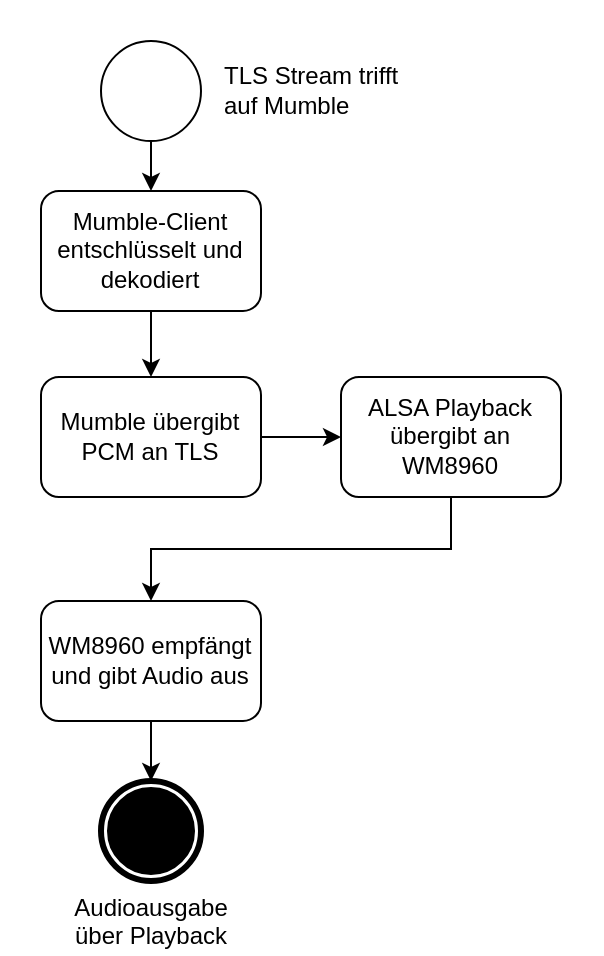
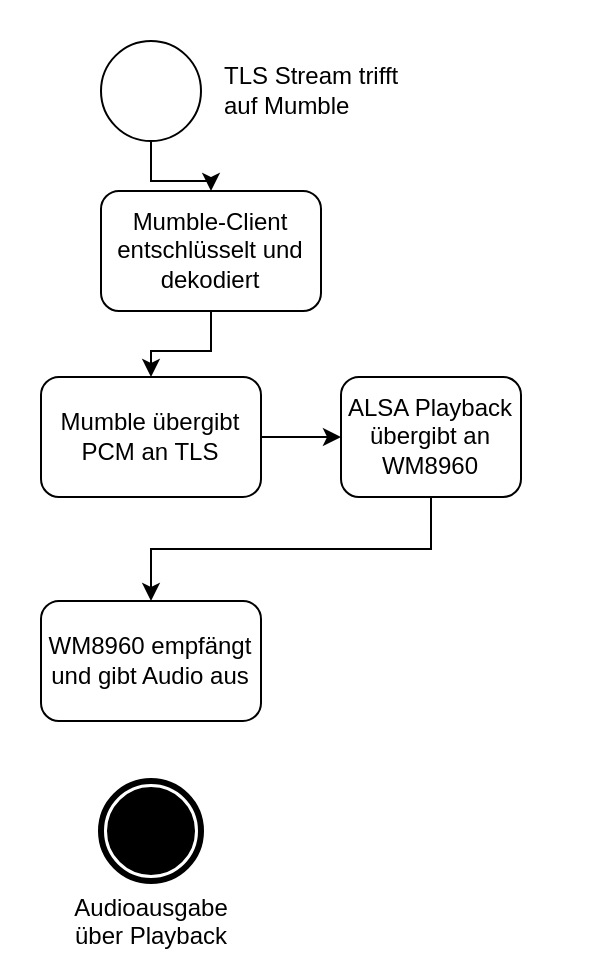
(151, 251) -> (211, 251)
(451, 437) -> (431, 437)
(151, 744) -> none
